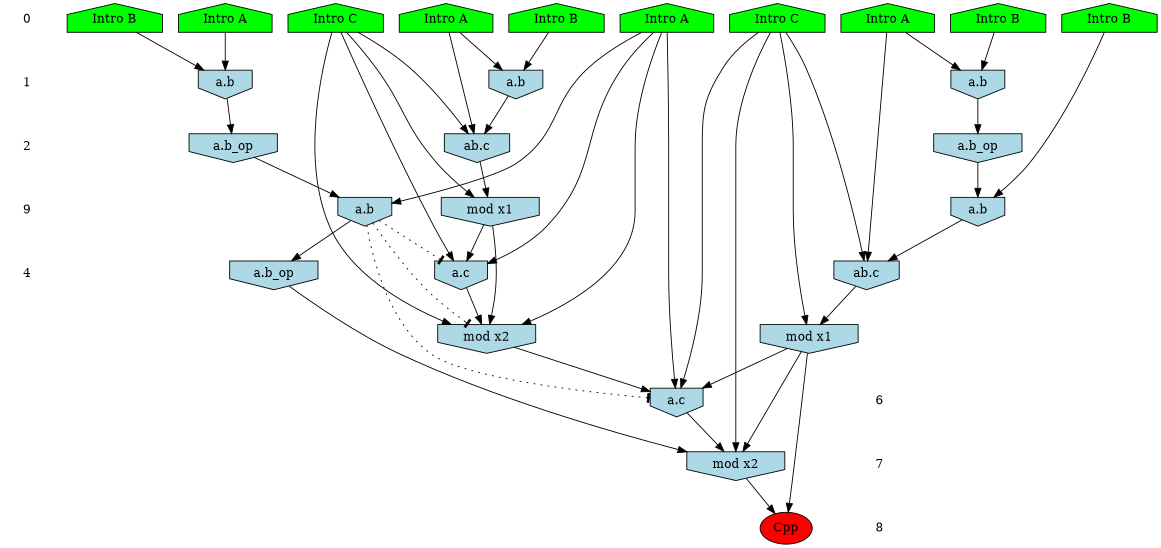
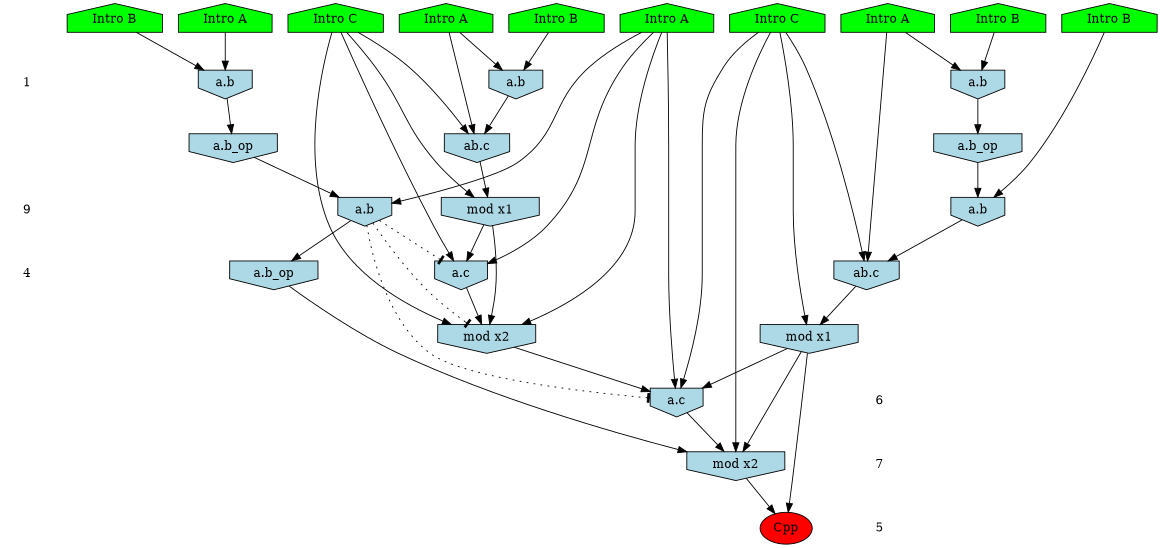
(27, 19) -> none
(27, 147) -> none
(880, 528) -> (880, 528)
